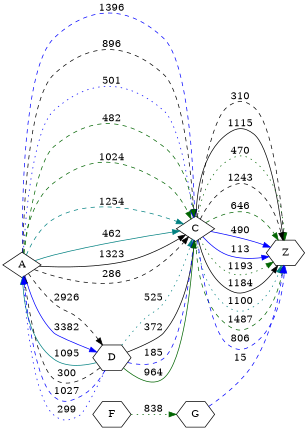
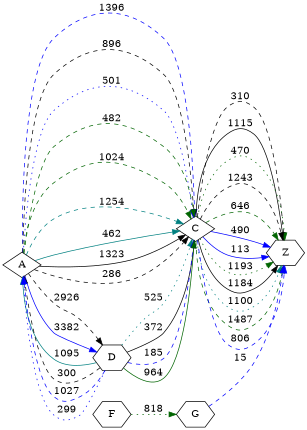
(154, 409) -> (154, 409)
